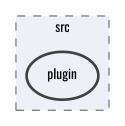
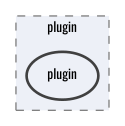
(62, 29) -> (62, 29)
